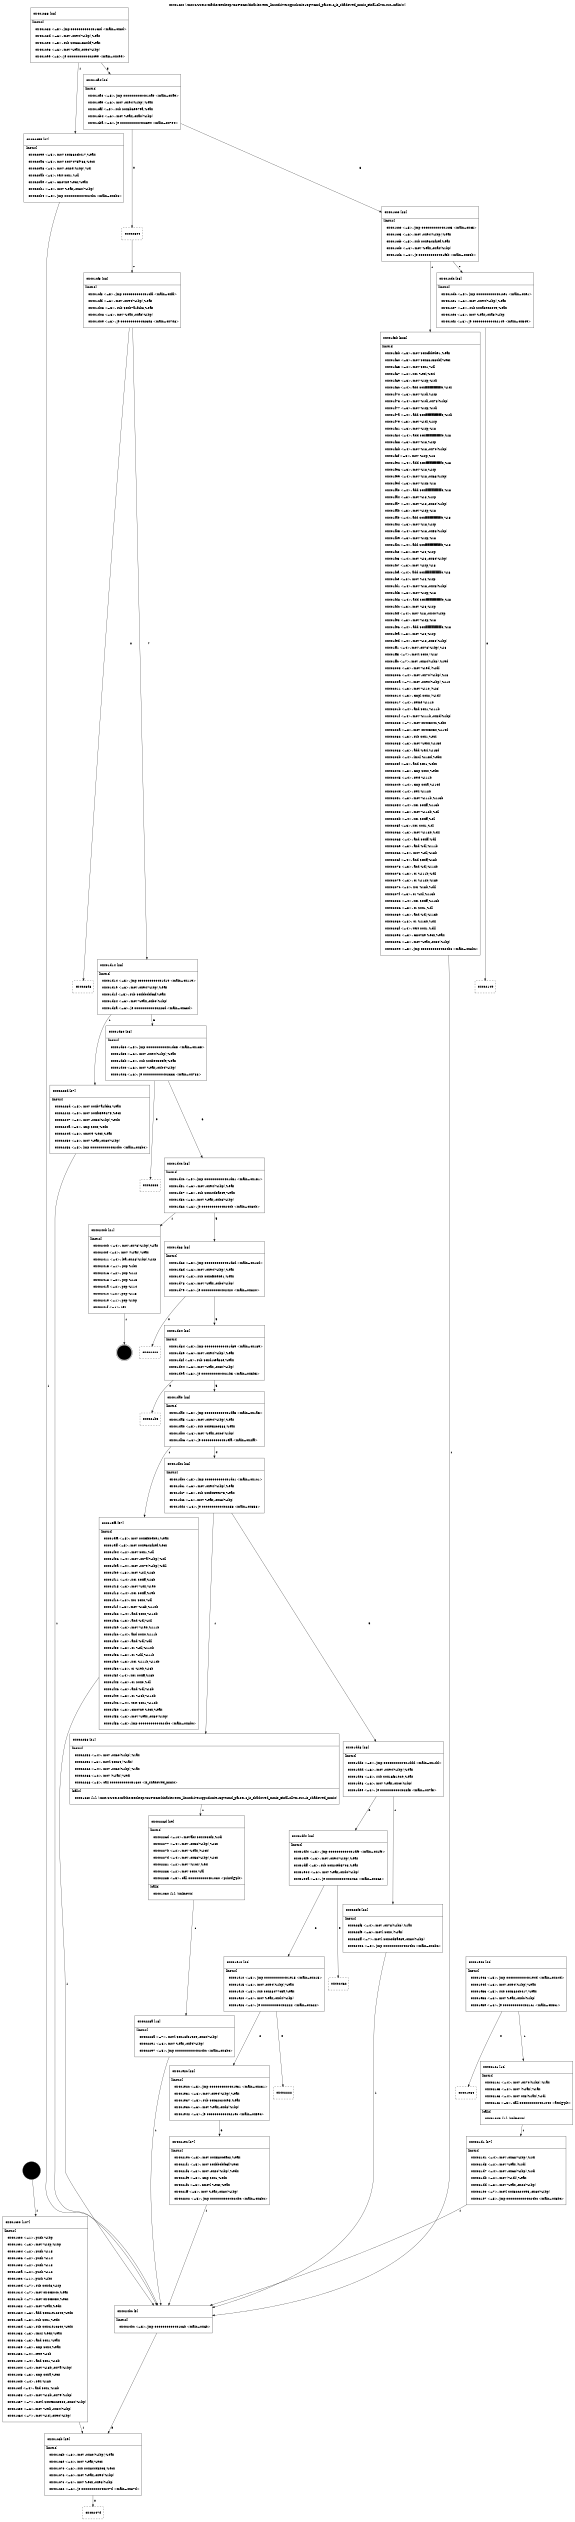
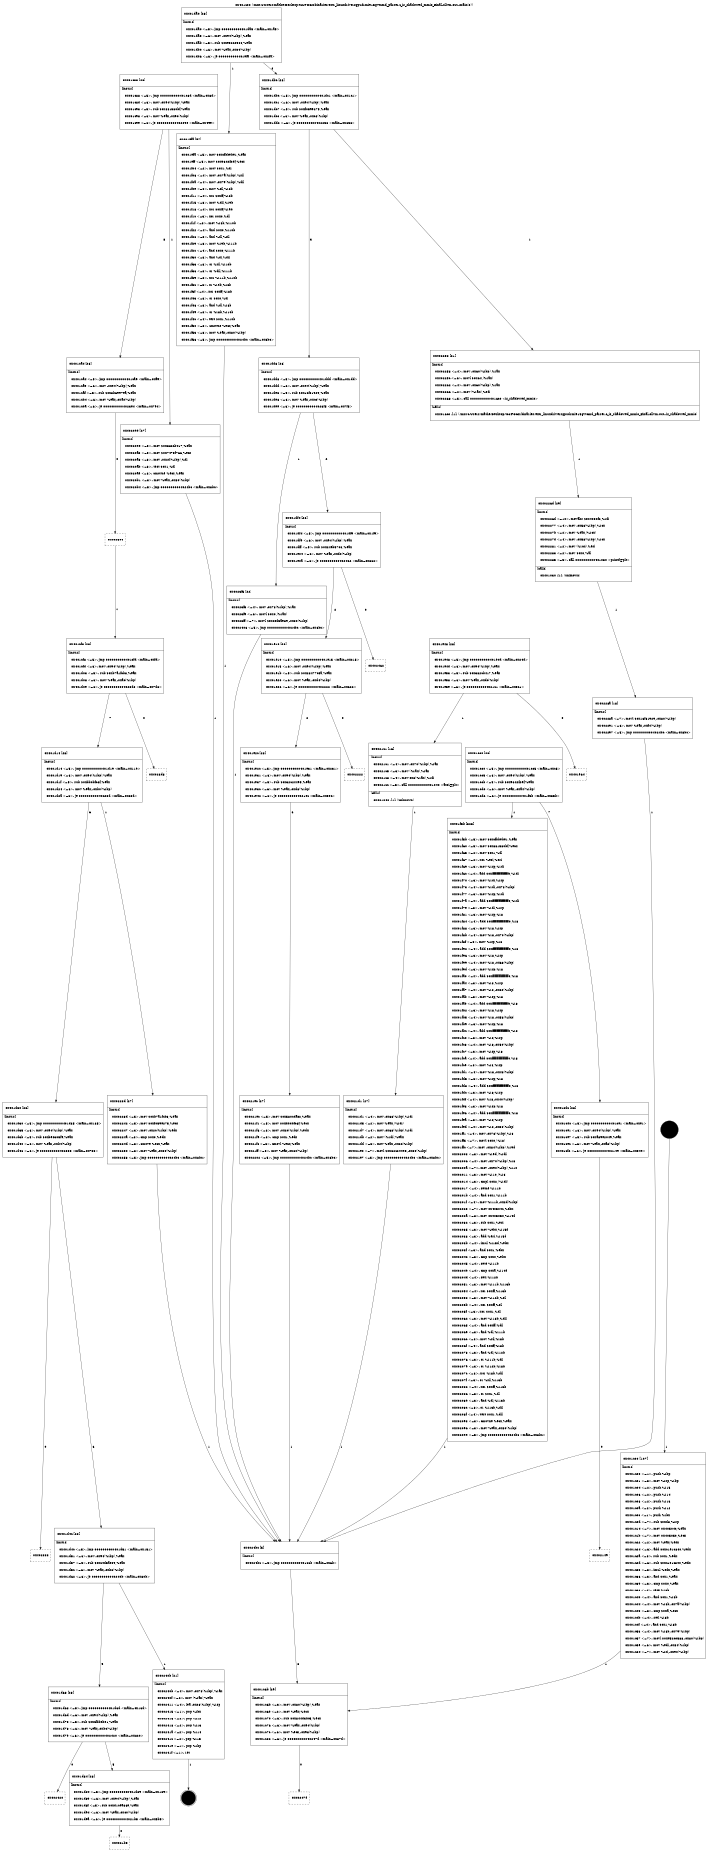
(280, 167) -> none
(214, 1385) -> none
